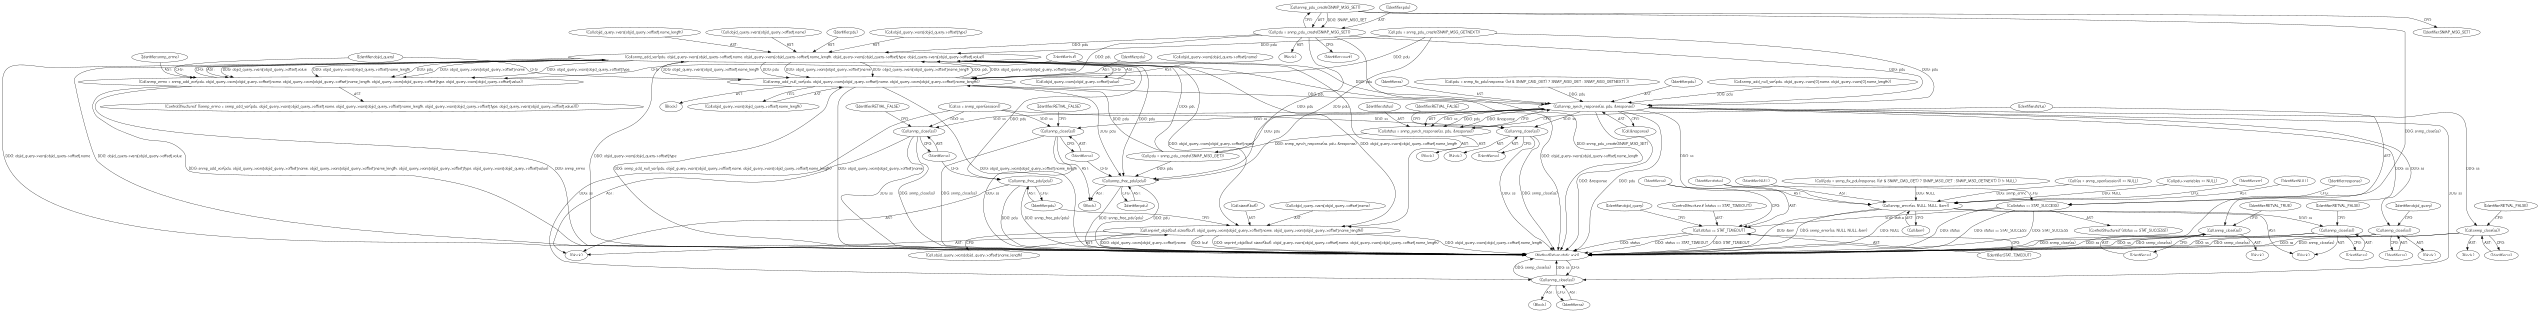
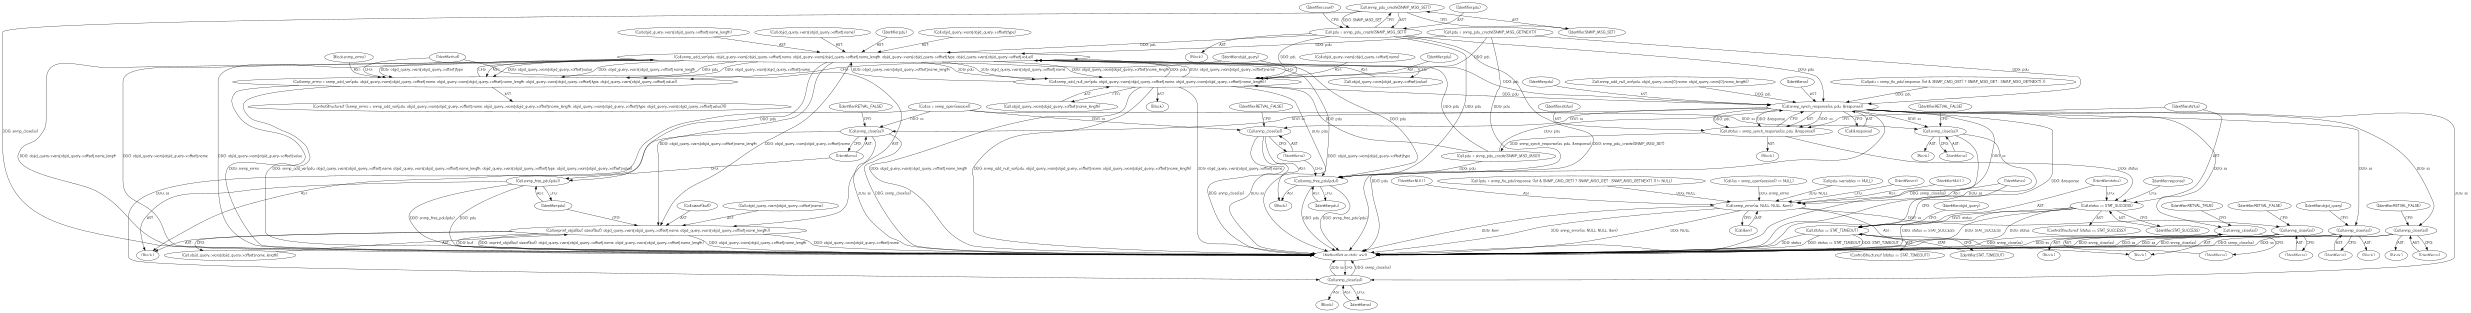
none -> (1499, 20)
(1323, 44) -> (1330, 21)
(160, 57) -> (349, 57)
(1183, 156) -> (1498, 156)
none -> (1973, 163)
(1715, 217) -> (1887, 238)
none -> (2178, 231)
(1877, 243) -> (1943, 243)
